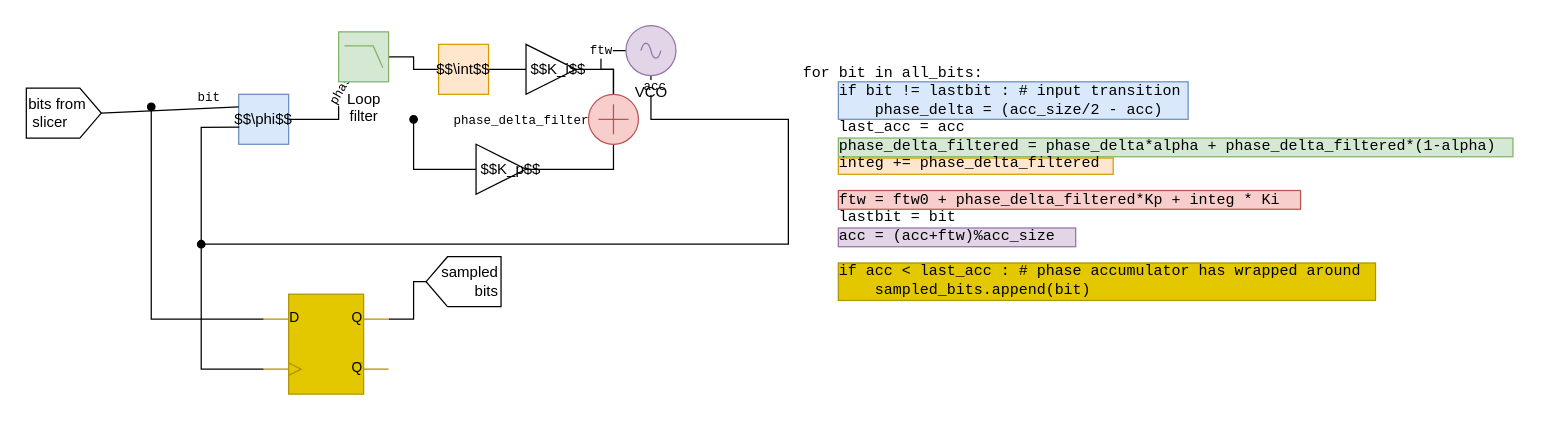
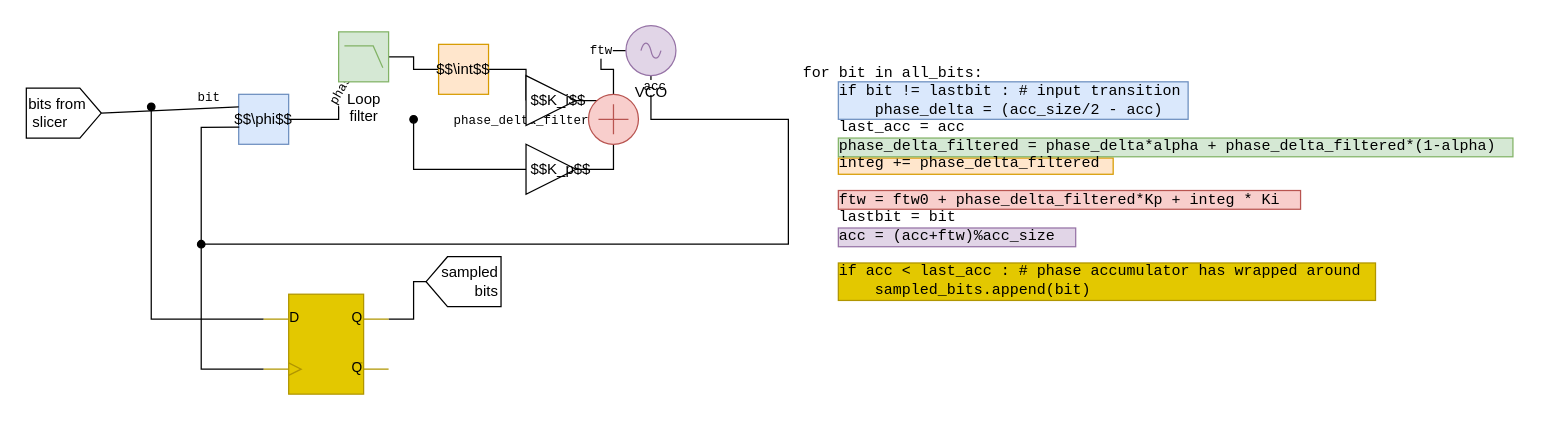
(551, 69) -> (551, 101)
(501, 169) -> (551, 169)
